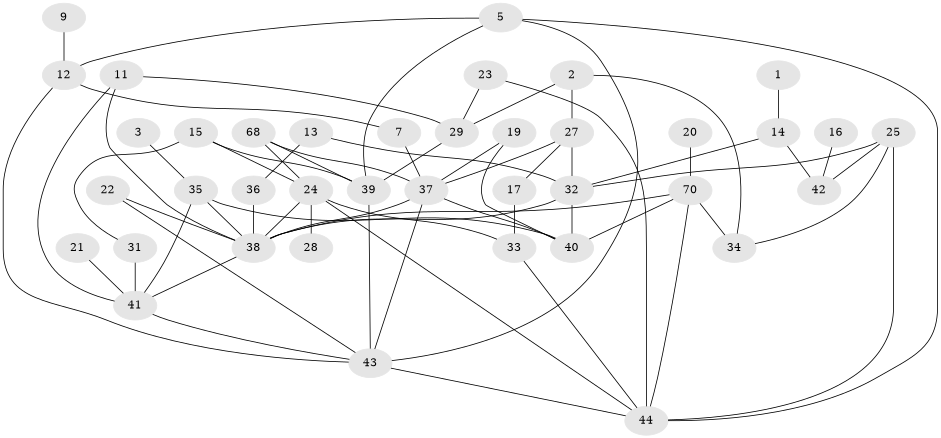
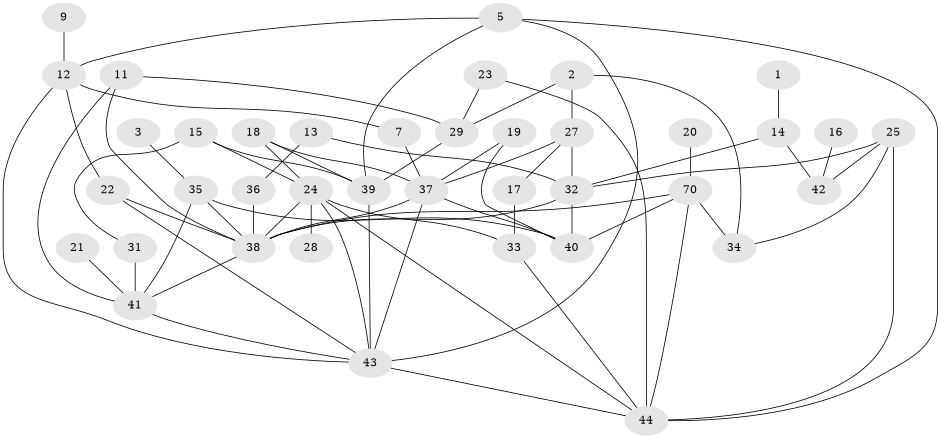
(254, 133) -> (254, 133)
none -> (79, 135)
none -> (354, 273)
